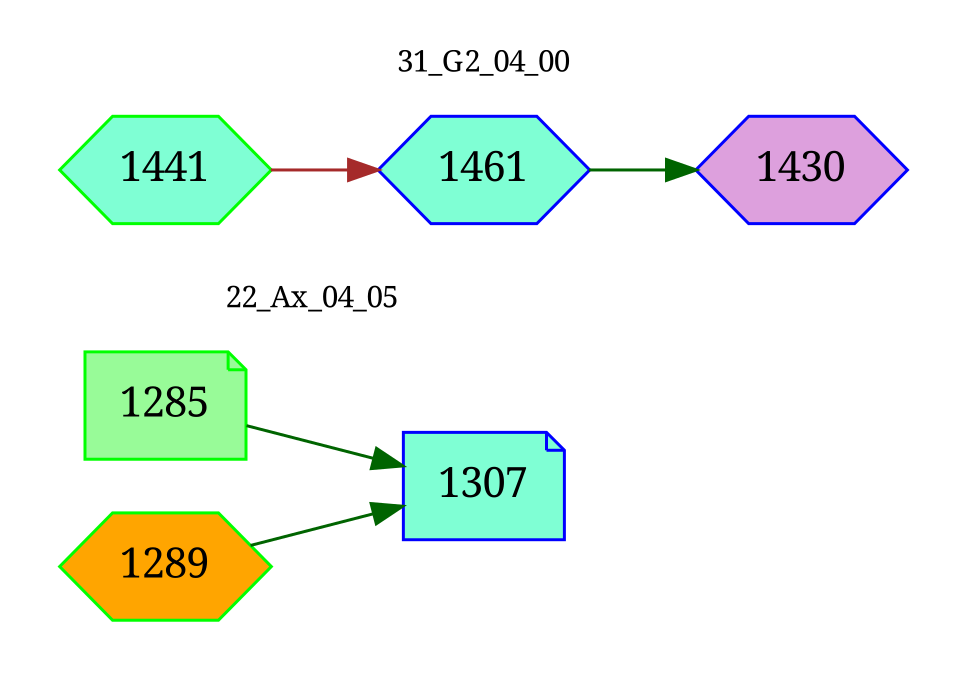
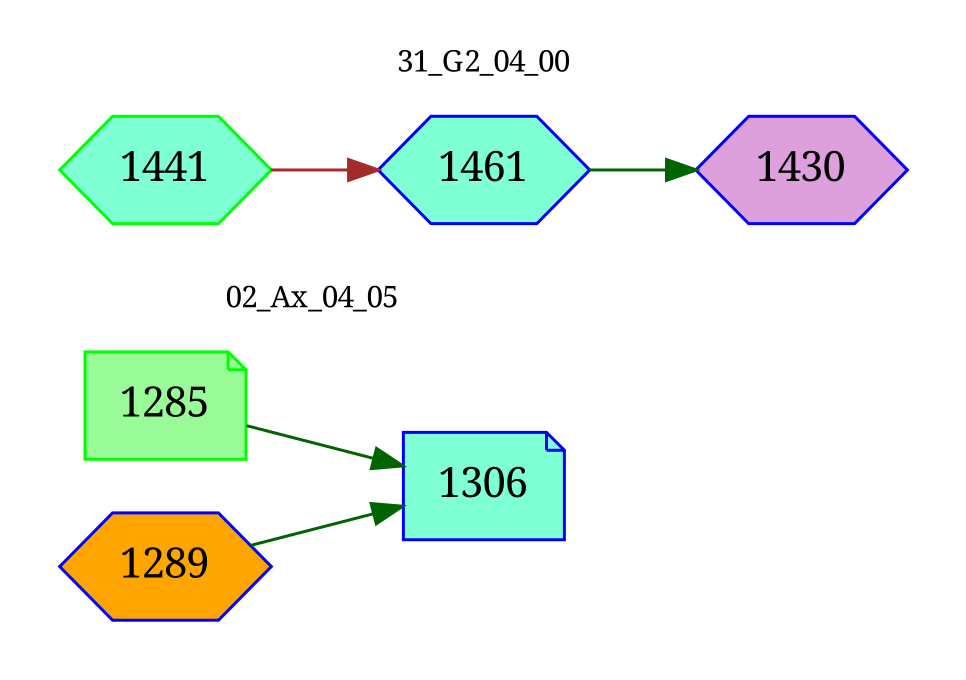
(312, 300) -> (312, 300)
(484, 486) -> (484, 486)
(165, 567) -> (165, 567)
